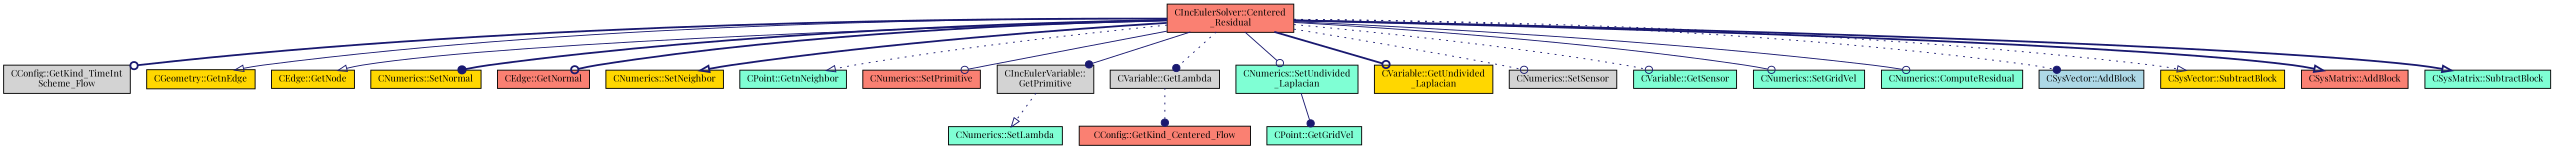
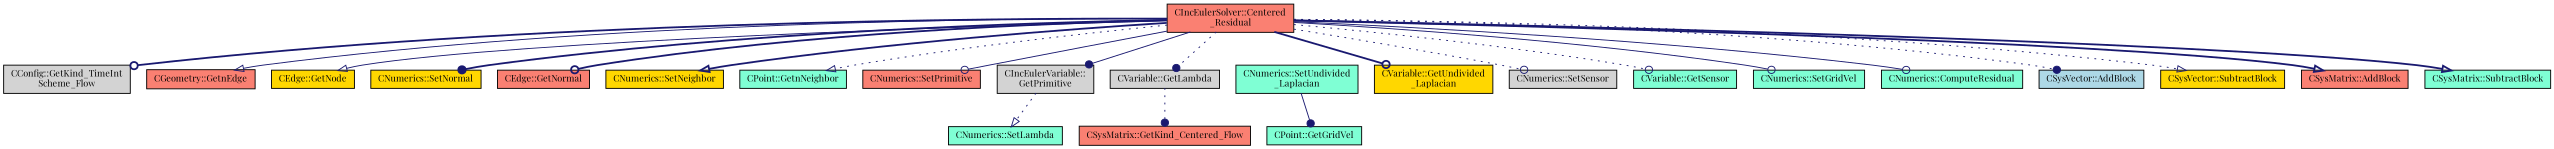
(1261, 46) -> none
(201, 79) -> (201, 79)
(1165, 136) -> (1165, 136)
